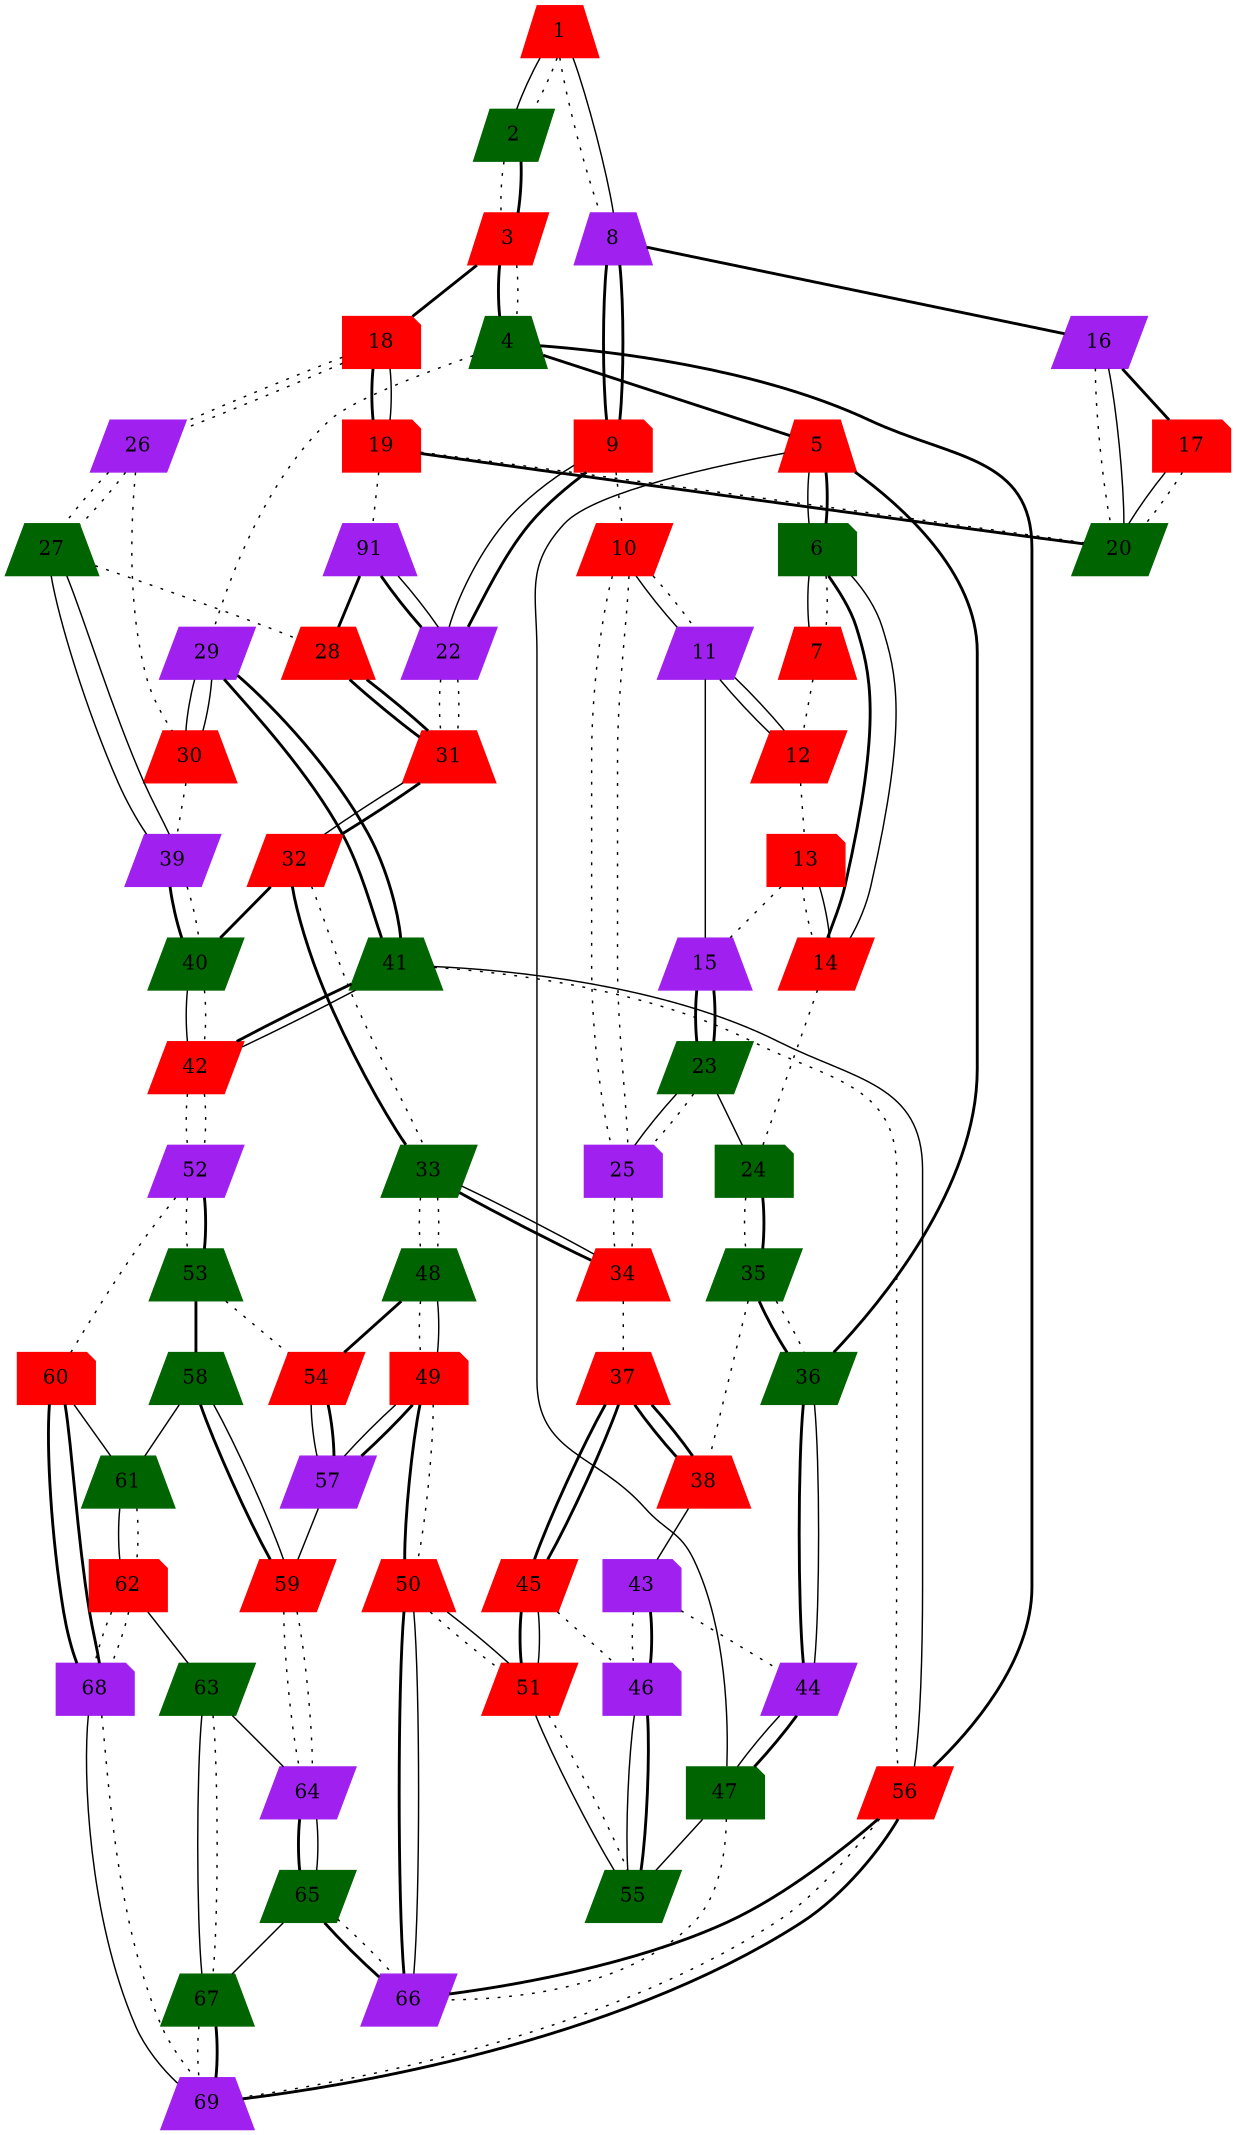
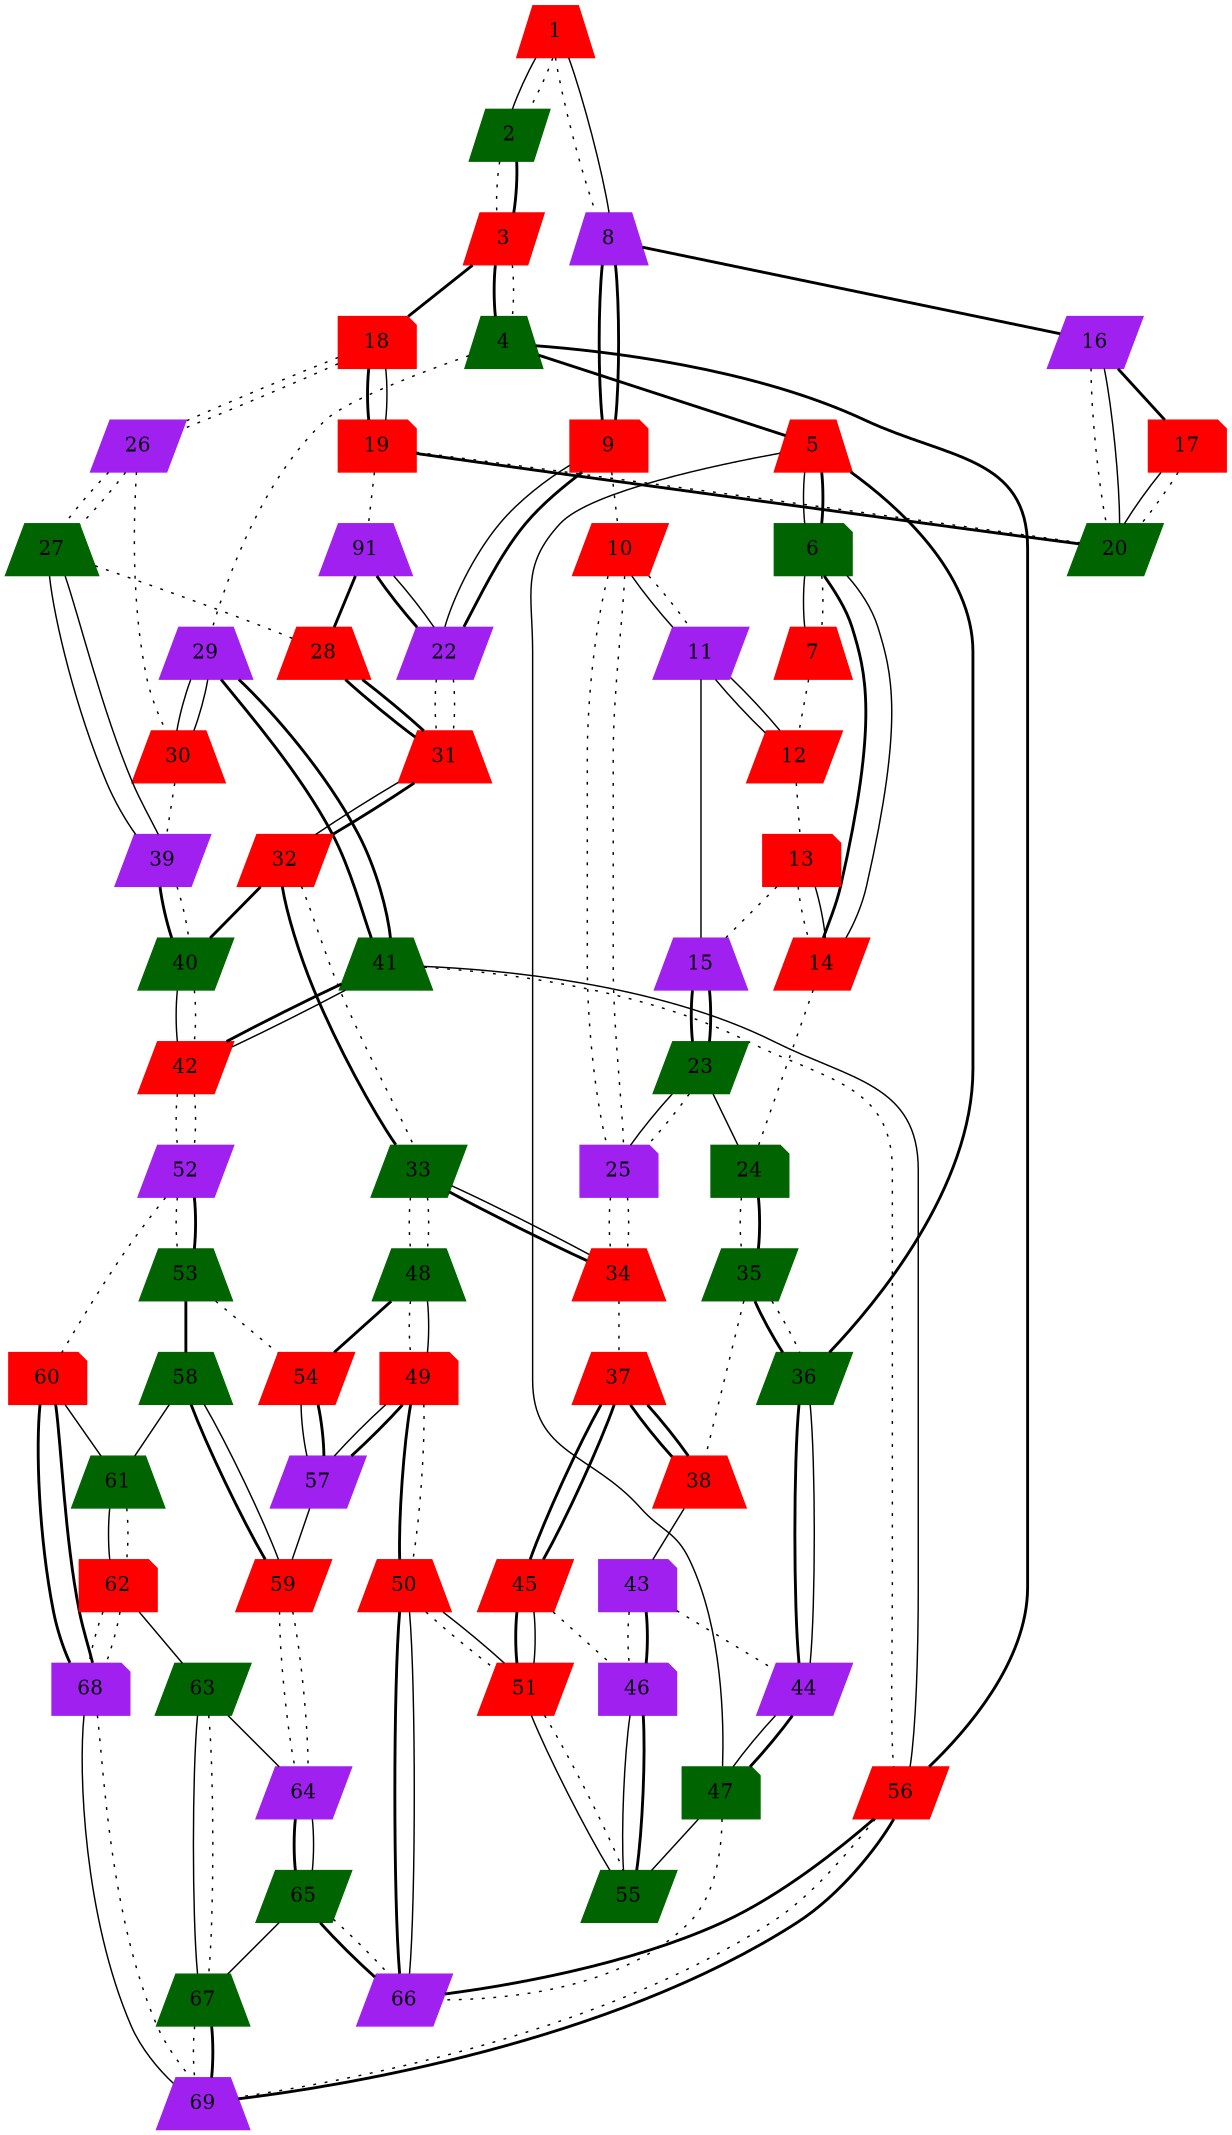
(207, 653) -> (206, 653)
